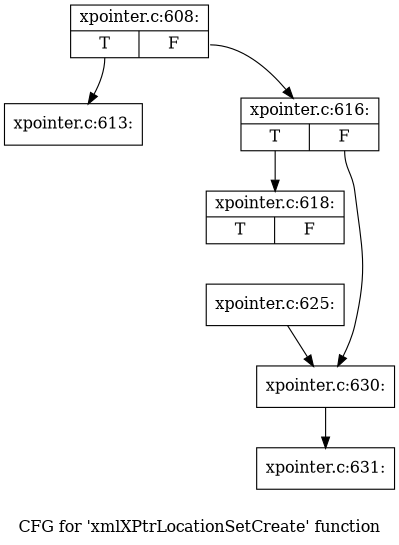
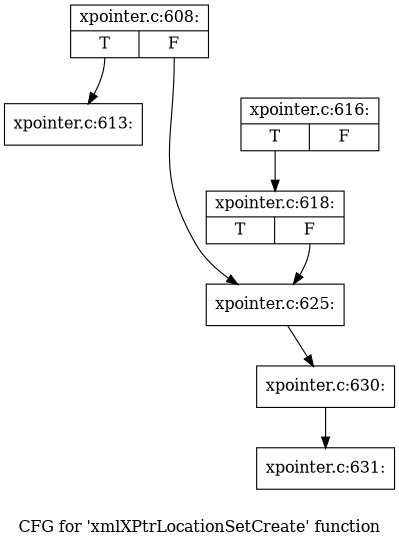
(253, 59) -> (171, 177)
(362, 254) -> none
none -> (307, 260)
